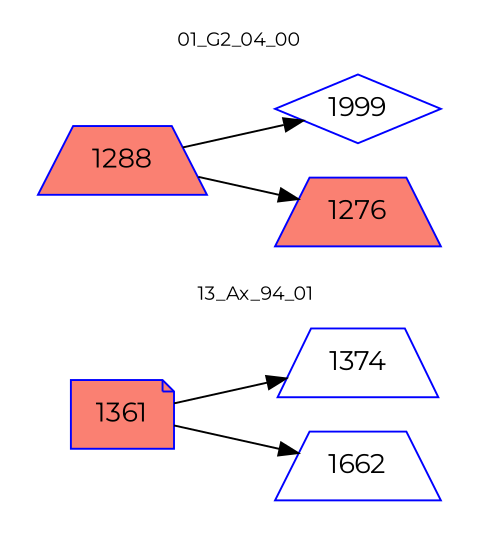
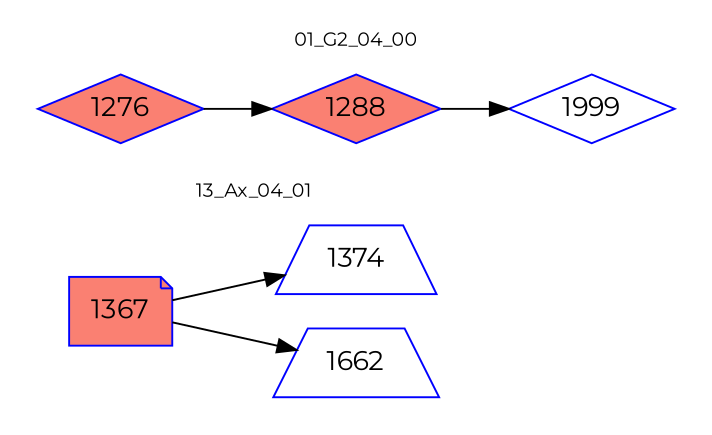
(122, 160) -> (356, 109)
(239, 186) -> (228, 109)
(358, 212) -> (121, 109)
(256, 295) -> (254, 192)
(122, 414) -> (121, 311)
